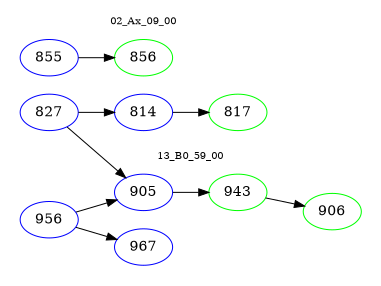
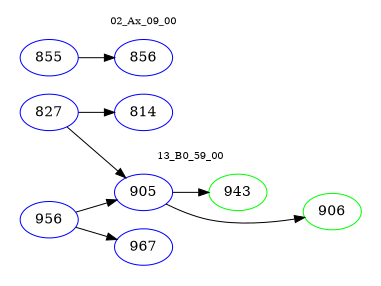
(144, 58) -> (144, 58)
(238, 112) -> none
(280, 201) -> (229, 222)
